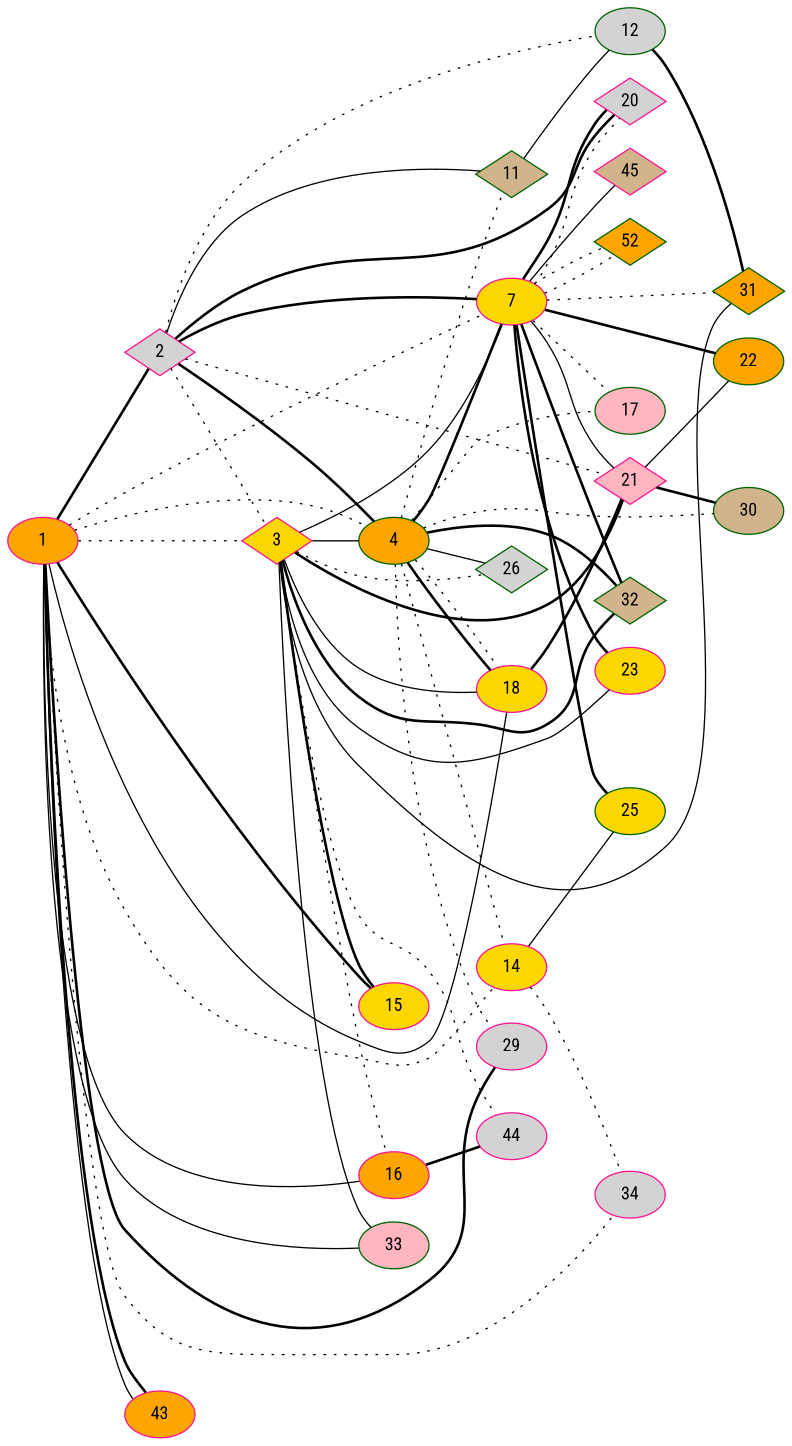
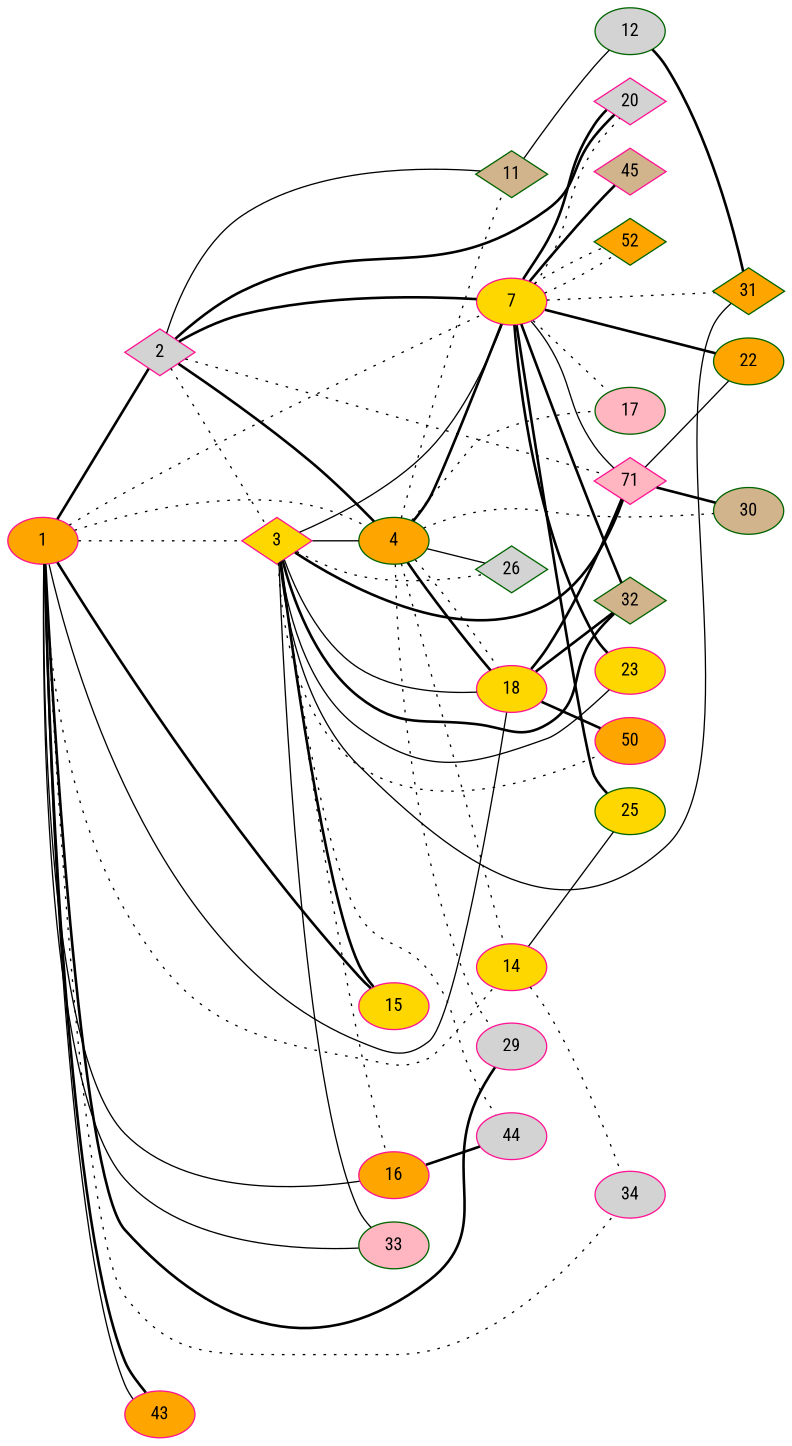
(331, 121) -> none
(571, 232) -> (571, 232)
(630, 481) -> (630, 481)
(531, 530) -> (576, 641)
none -> (630, 741)
